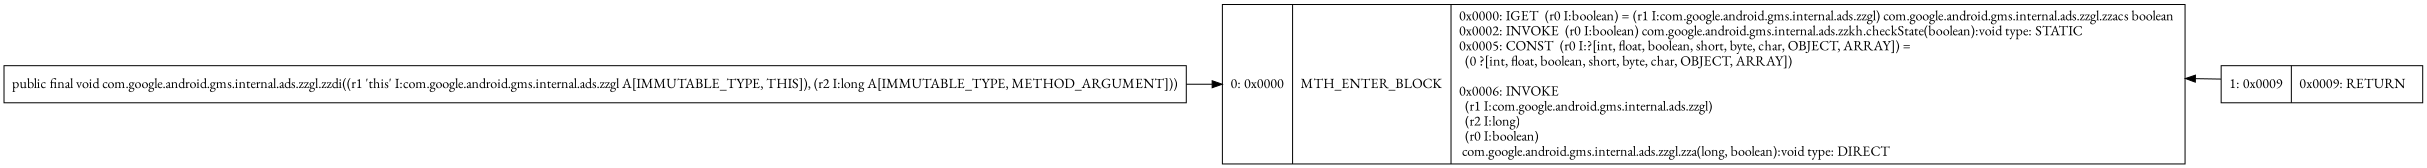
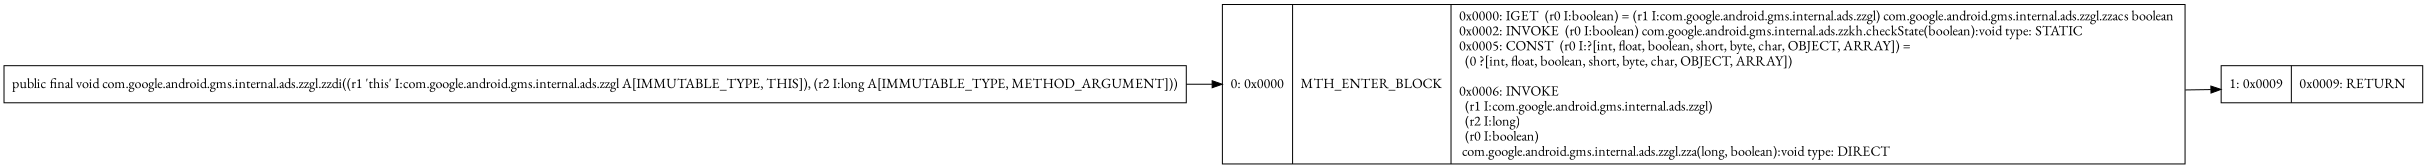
(2208, 79) -> (2198, 90)
